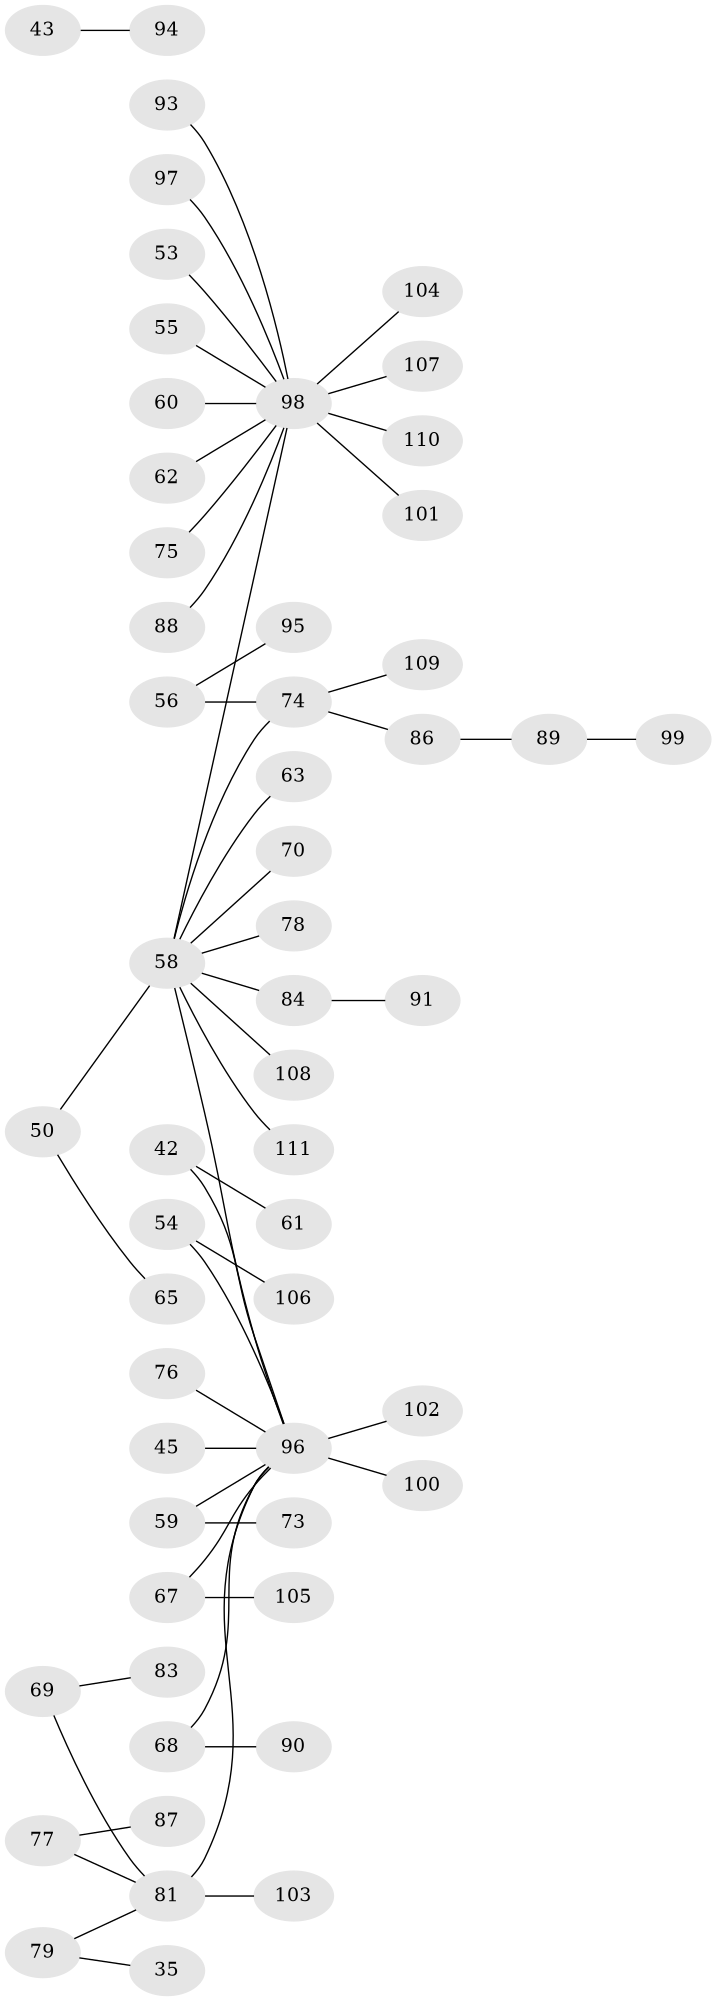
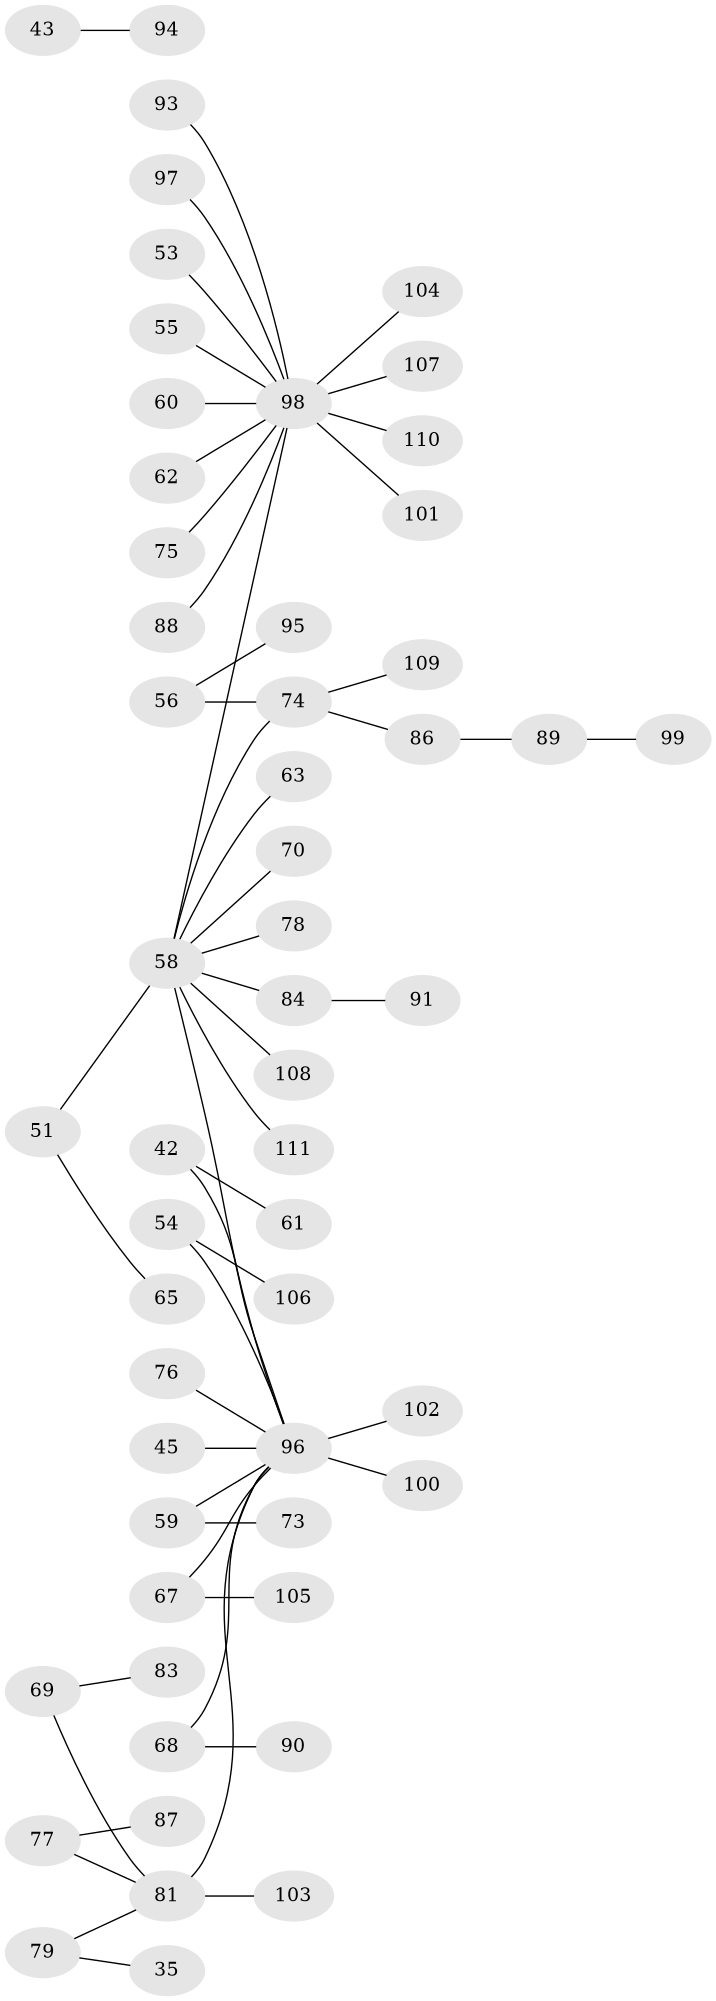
(43, 1132) -> (43, 1132)
